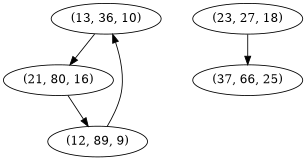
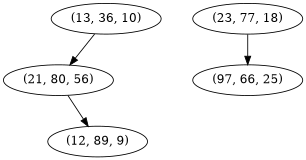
(248, 19) -> (248, 19)
(58, 80) -> (58, 80)
(248, 80) -> (248, 80)
(122, 86) -> none
